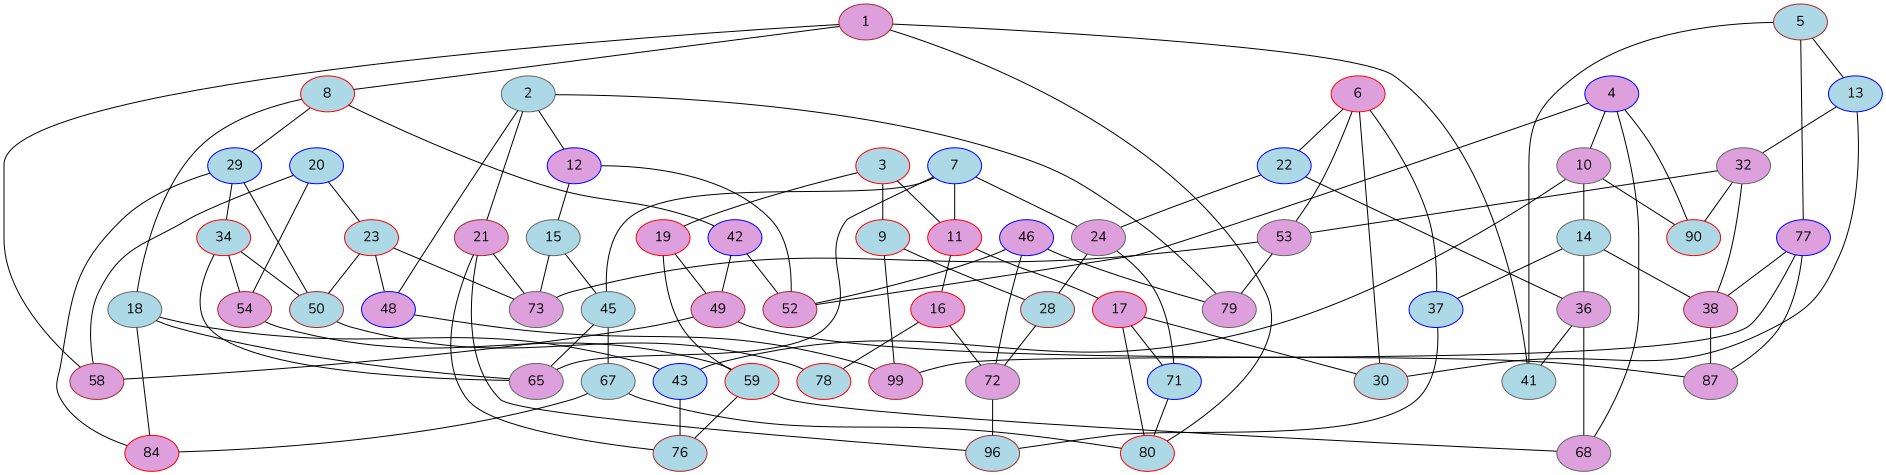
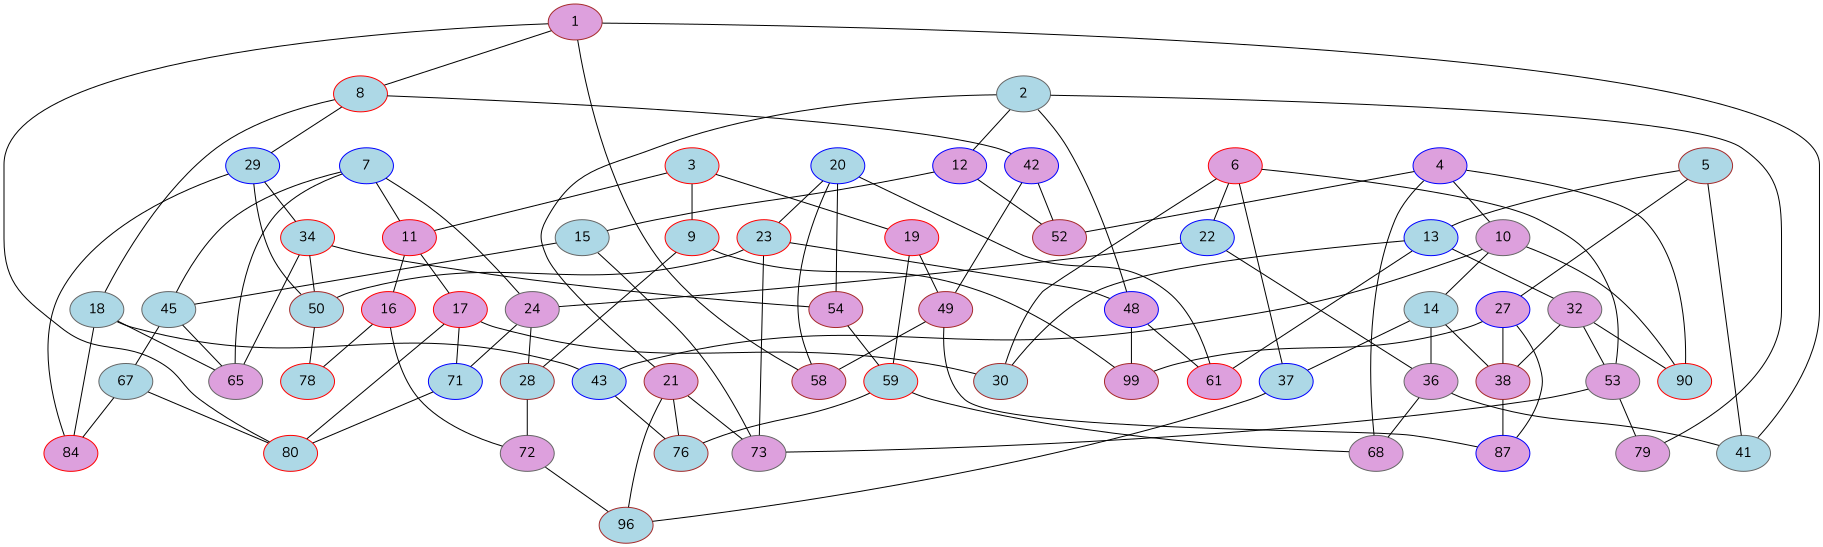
(1027, 238) -> none
(1803, 238) -> (1503, 310)
none -> (1214, 381)
(1711, 381) -> (1503, 453)
